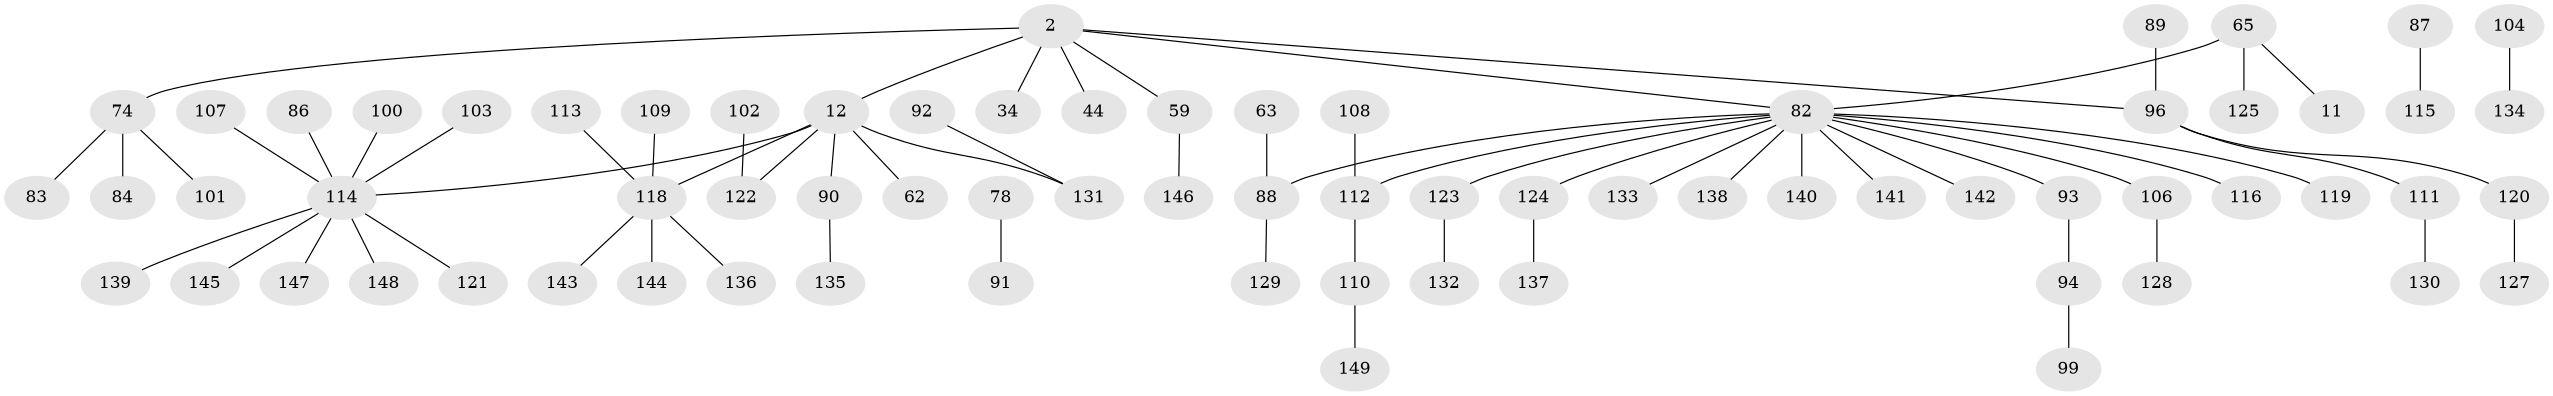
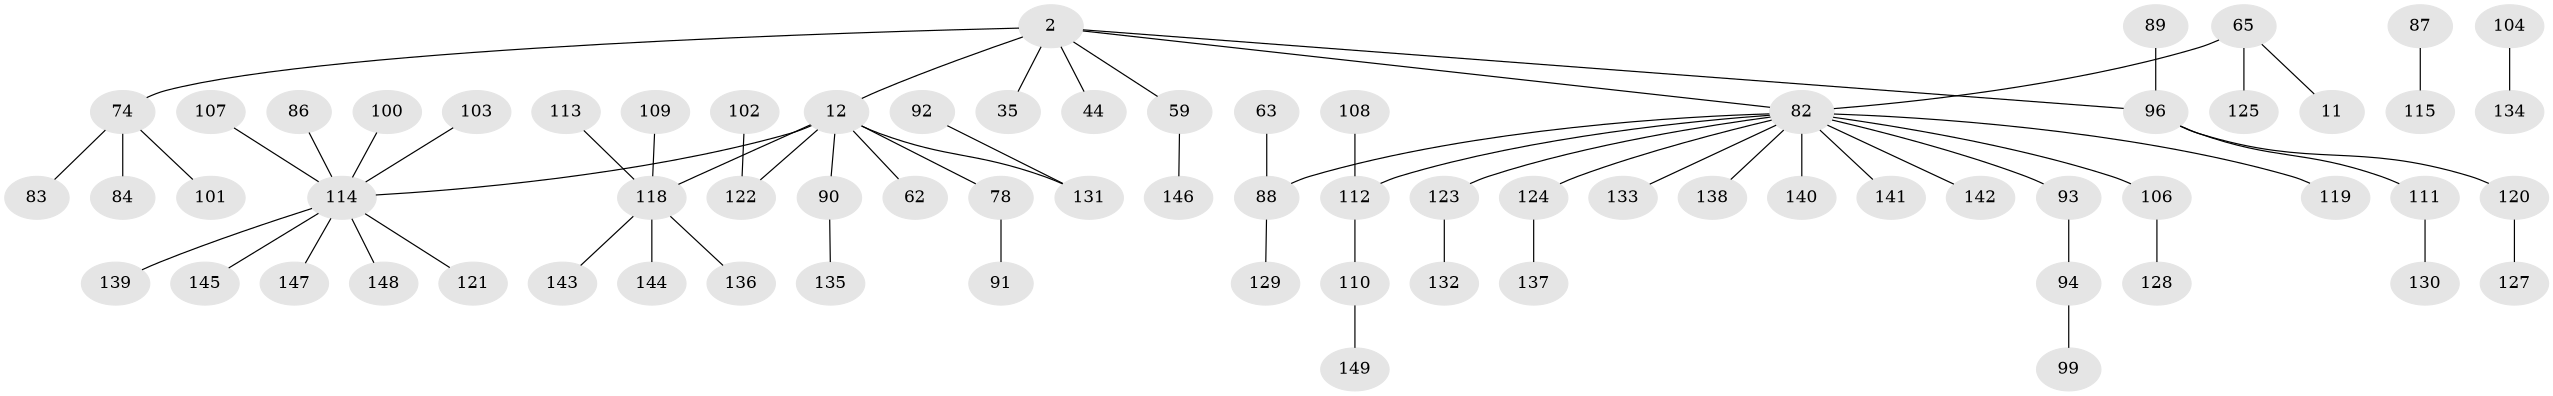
(1008, 112) -> (1008, 112)
none -> (919, 155)
(2246, 198) -> none
